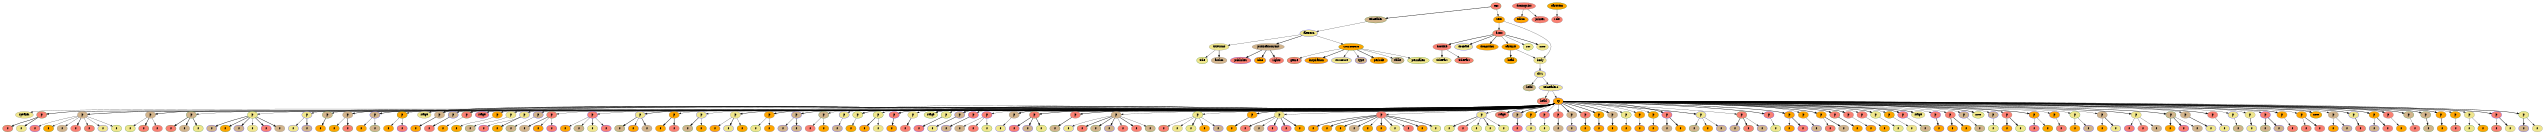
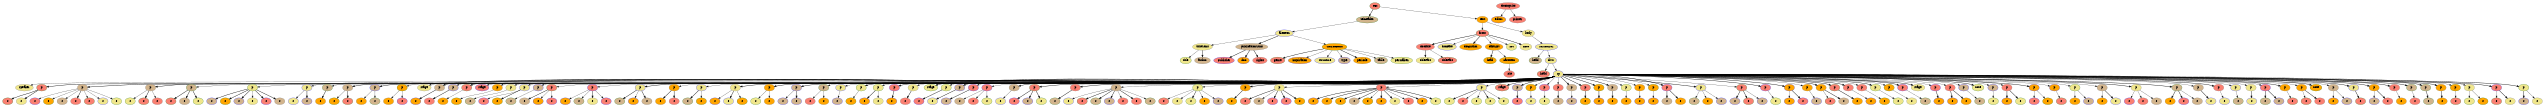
(1483, 39) -> (1466, 39)
(1321, 53) -> (1304, 53)
(1335, 53) -> (1318, 53)
(1525, 53) -> (1501, 53)
(1540, 74) -> (1546, 47)
(1551, 88) -> (1551, 60)
(1558, 101) -> (1558, 74)
